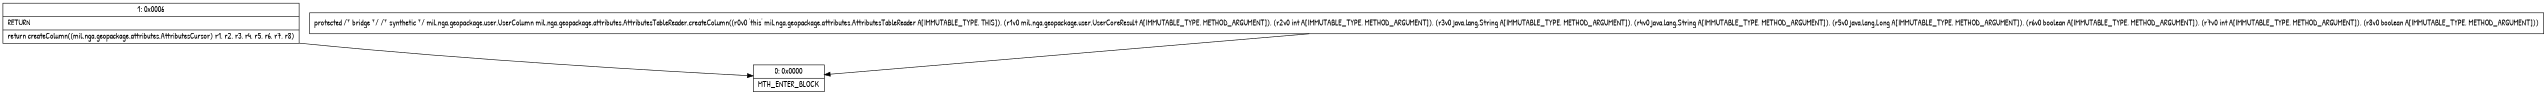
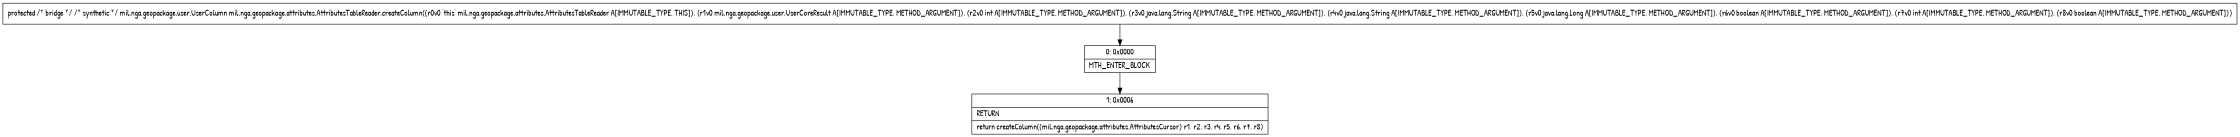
(523, 62) -> (1120, 80)
